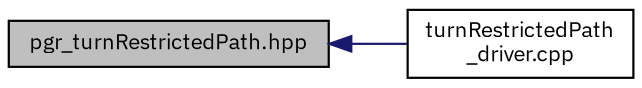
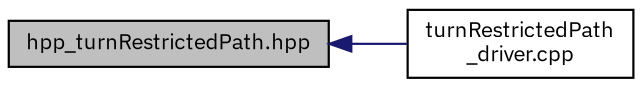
(169, 44) -> (169, 44)
